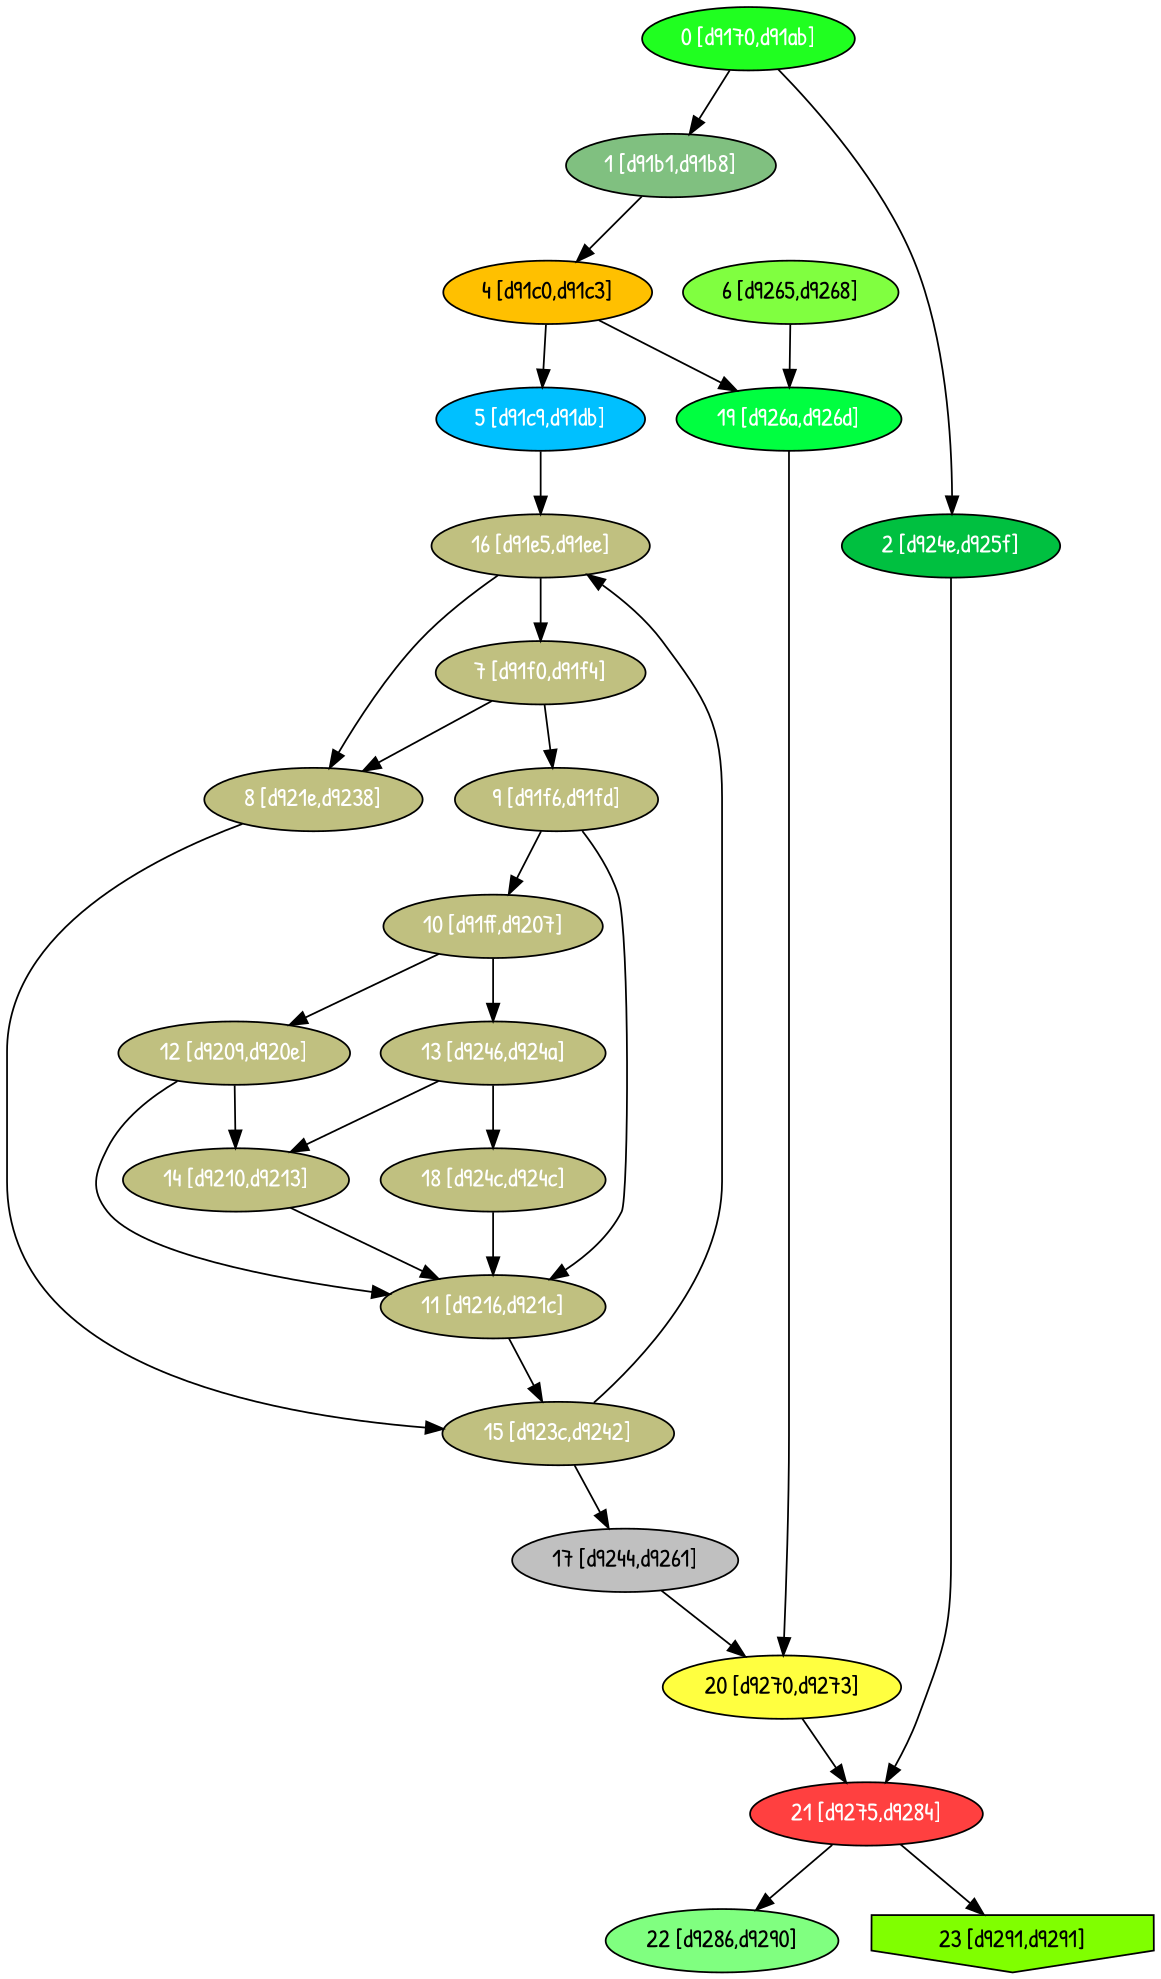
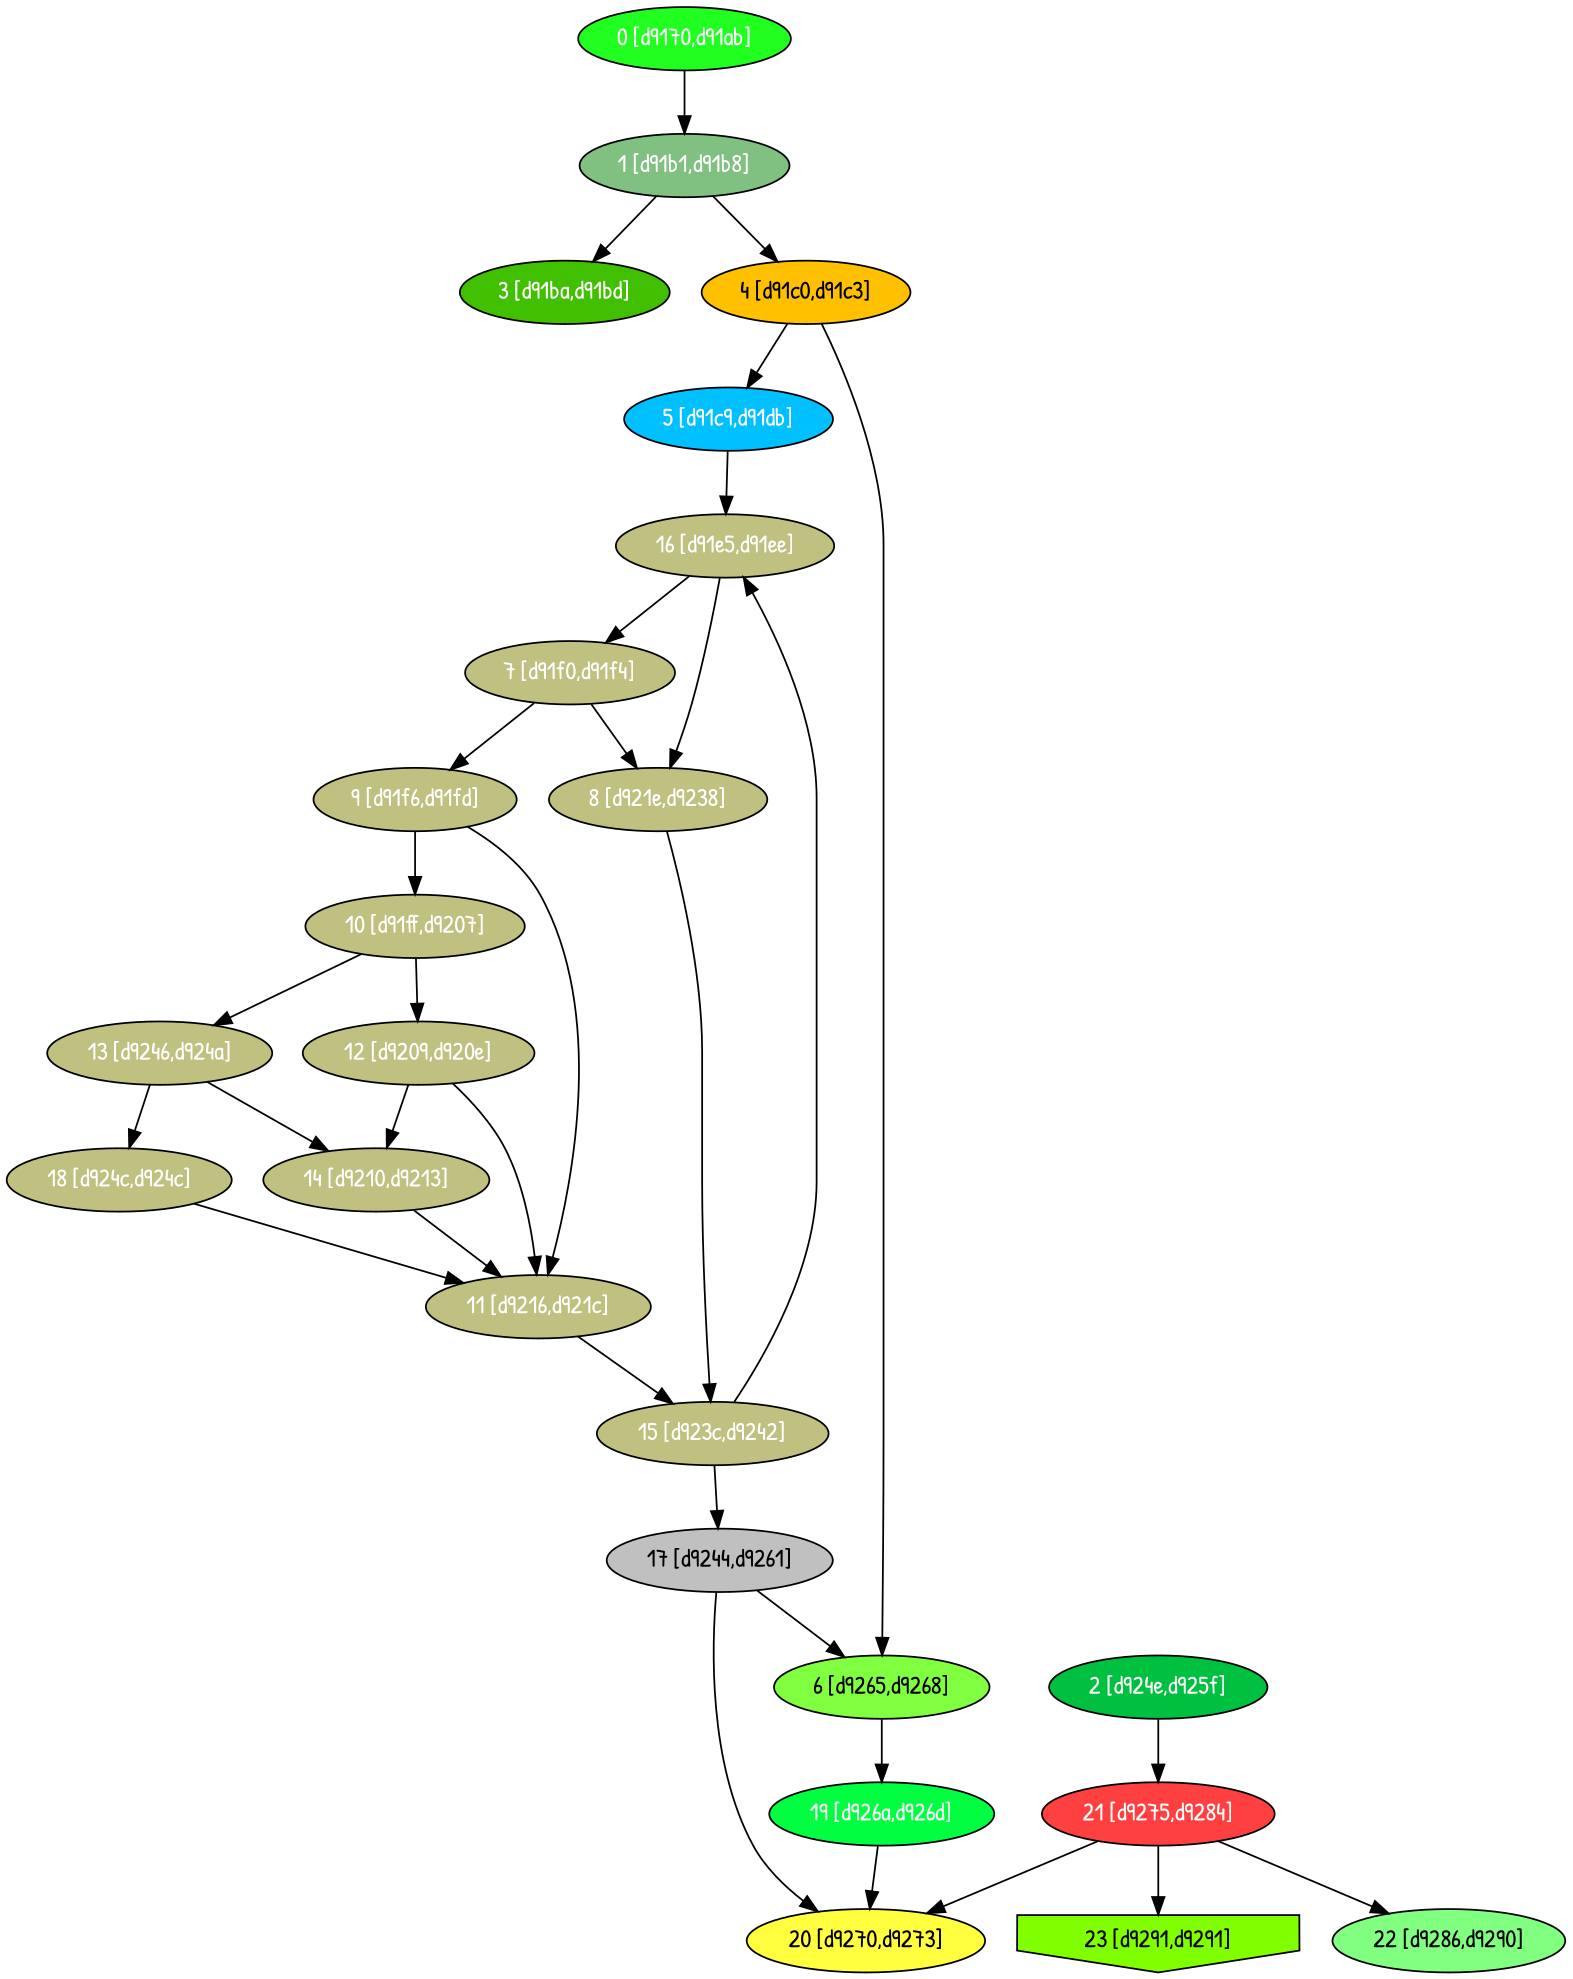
(915, 262) -> none
none -> (565, 292)
(660, 351) -> (884, 976)
none -> (794, 1618)
(819, 1743) -> (1021, 1874)
